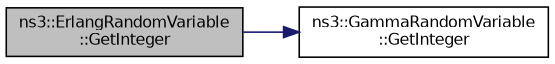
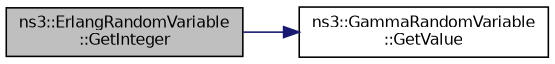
(424, 32) -> (424, 32)
